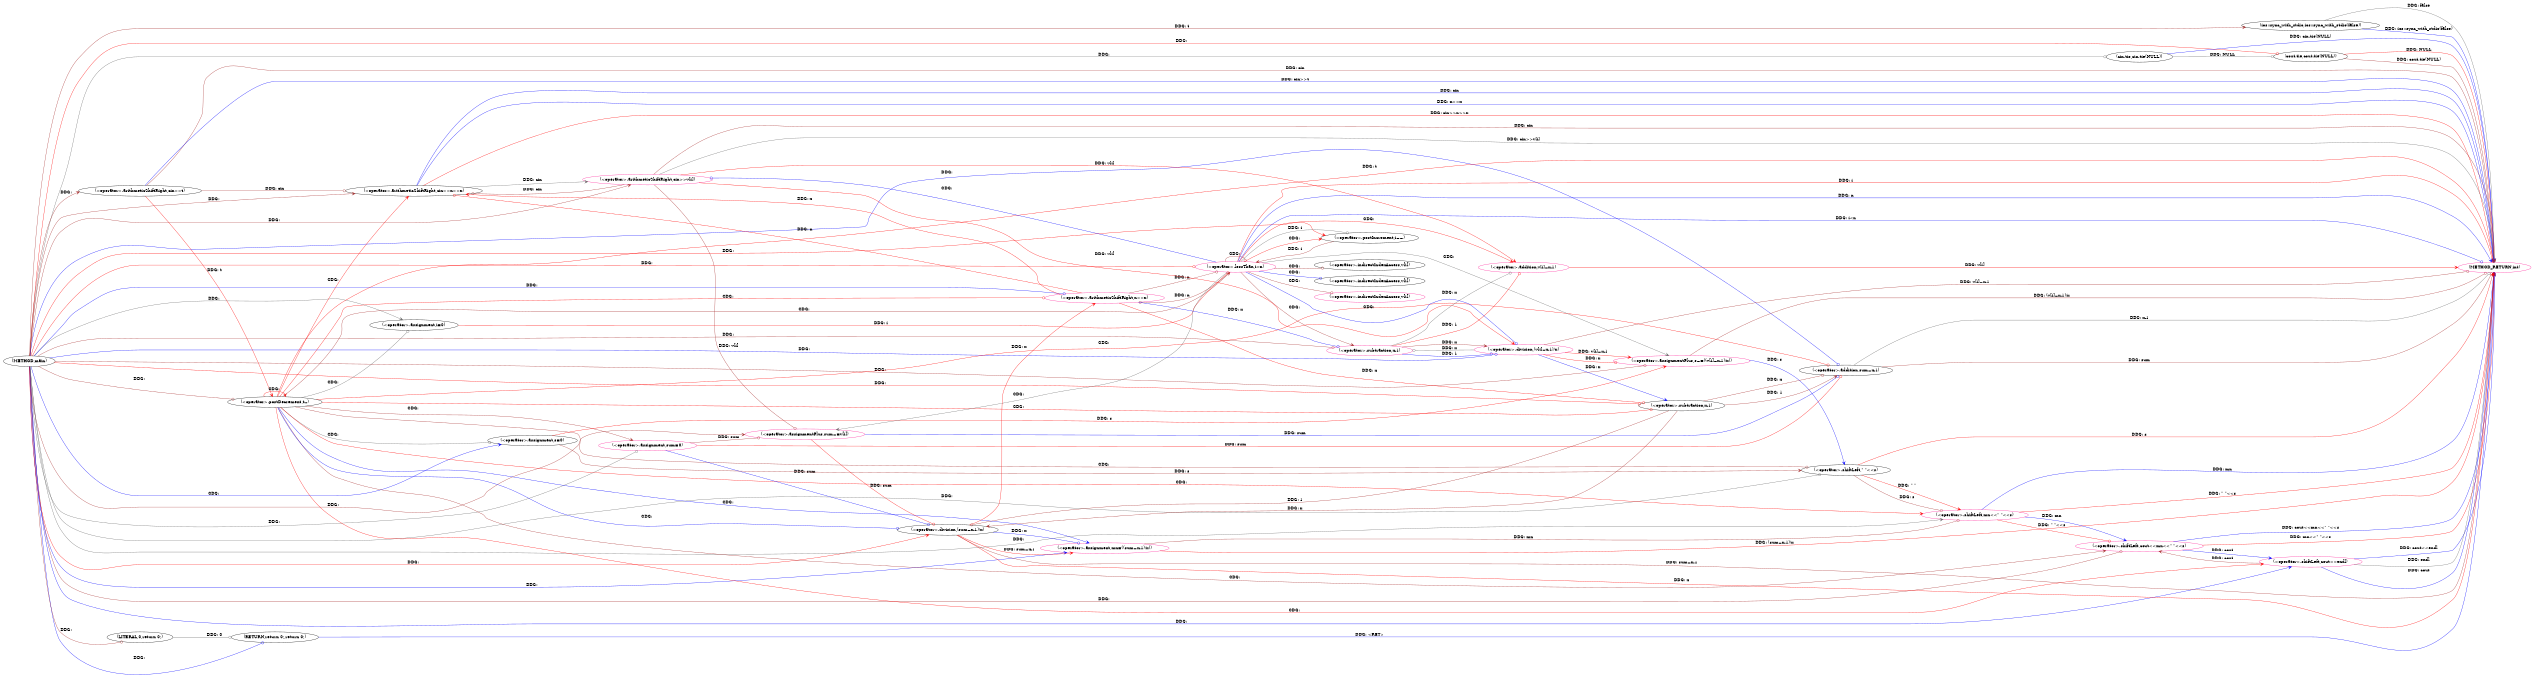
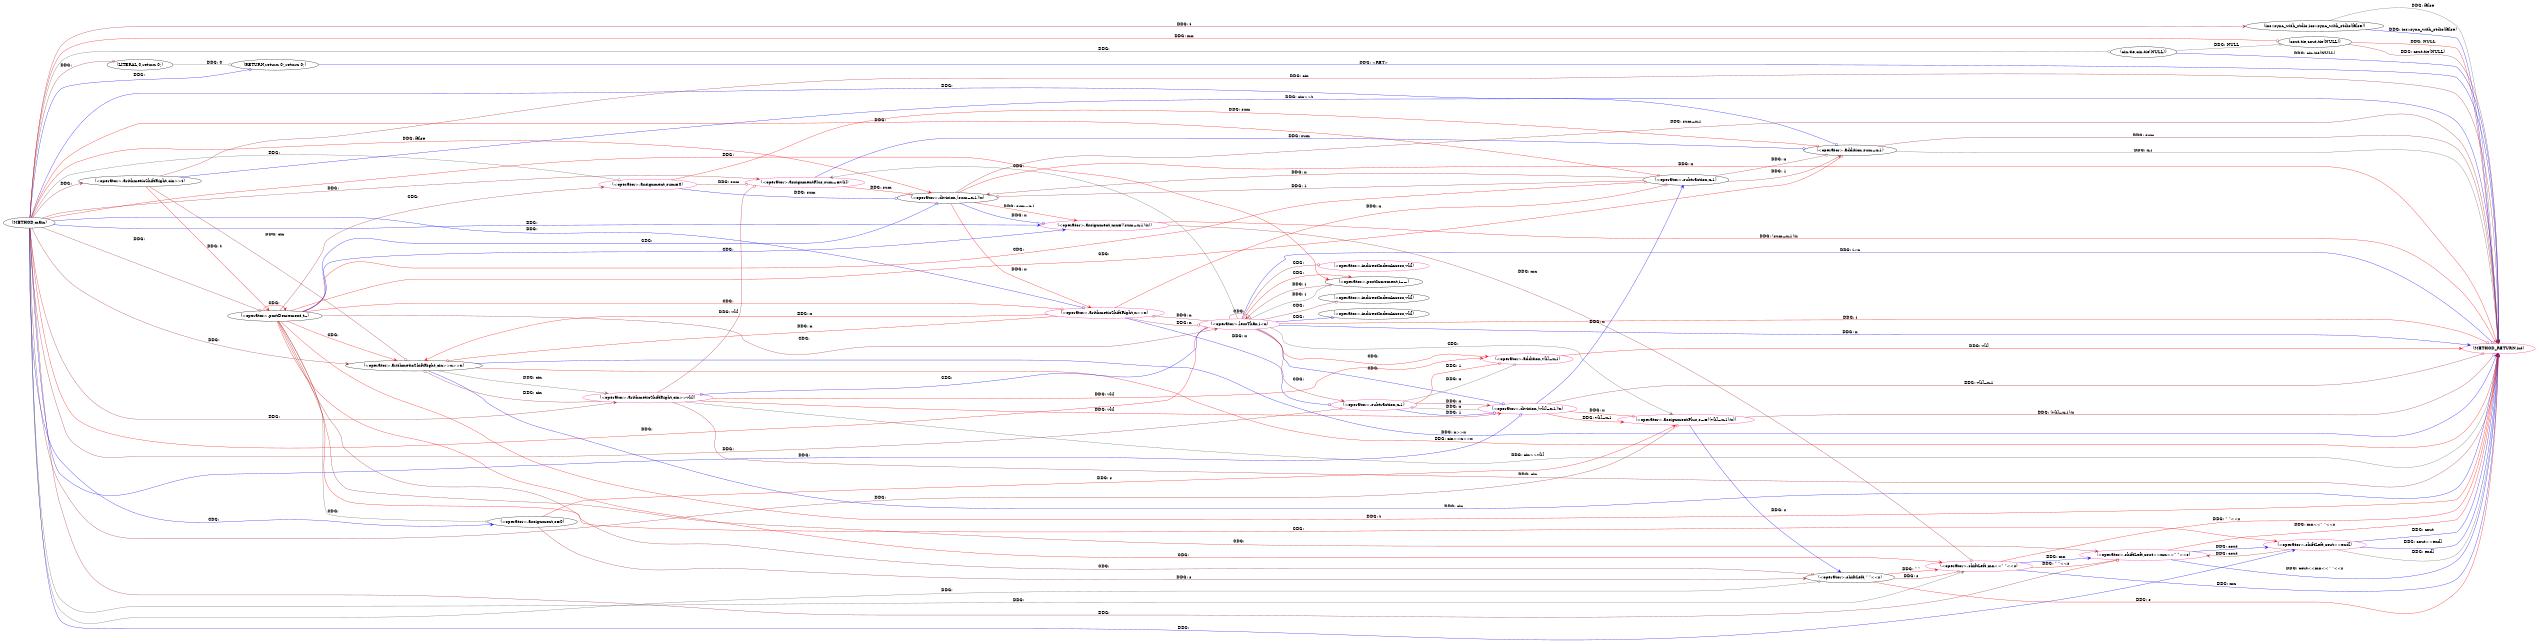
(1182, 41) -> (1184, 36)
(414, 325) -> none
(414, 563) -> (414, 139)
